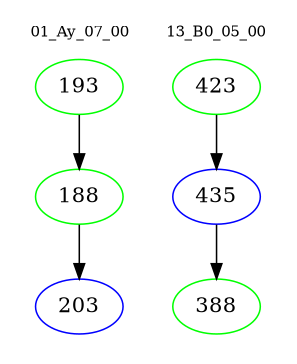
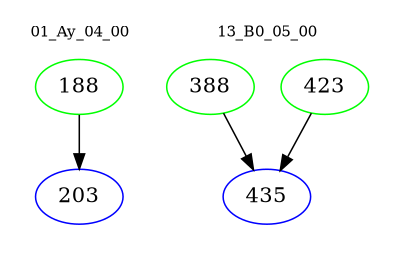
(80, 33) -> (80, 33)
(79, 87) -> none
(217, 244) -> (235, 135)
